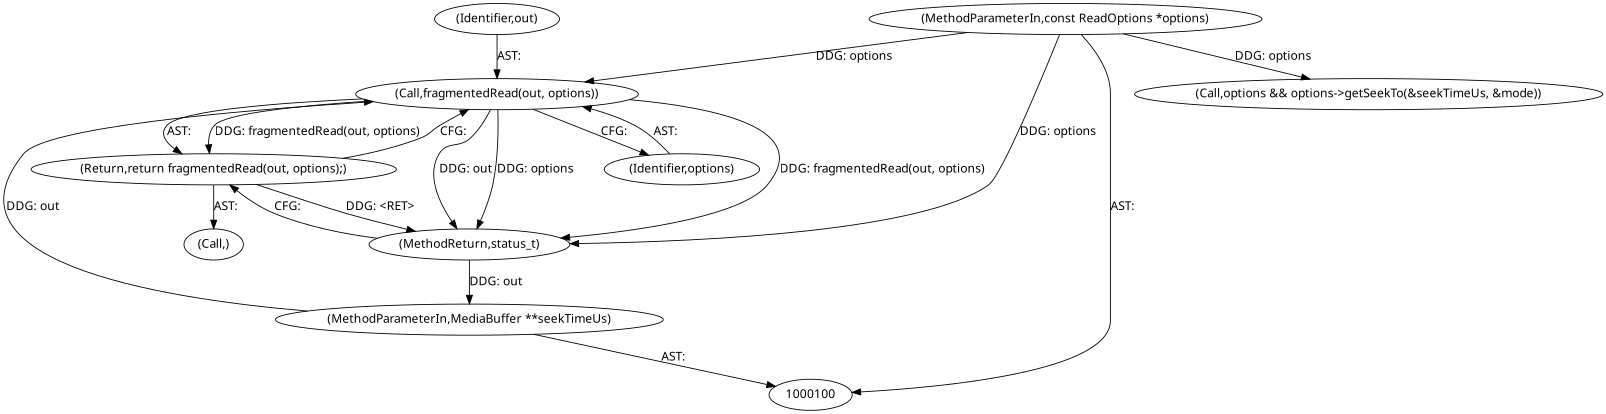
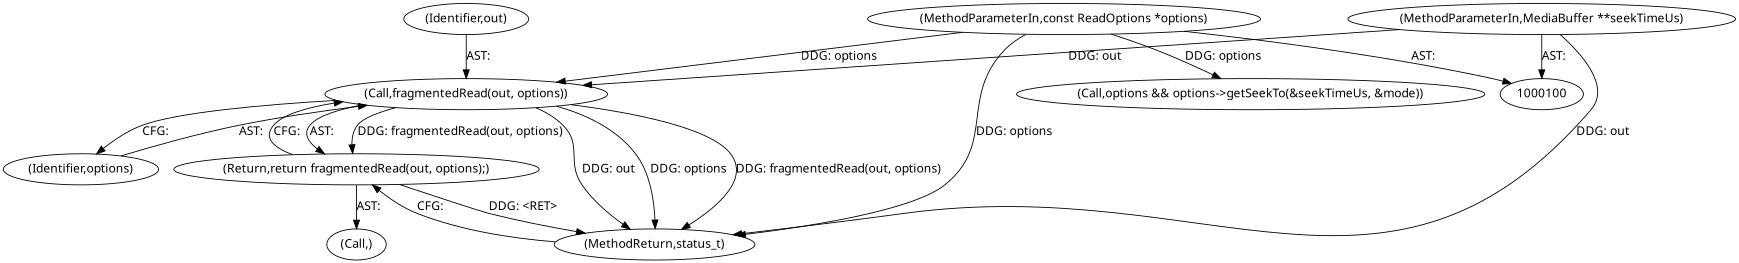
(469, 278) -> (1229, 227)
